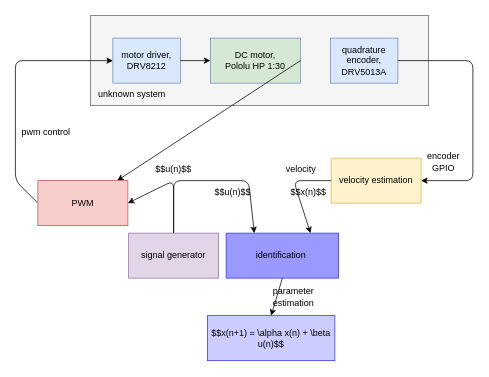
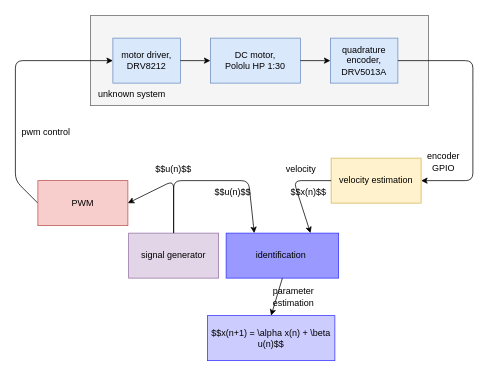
(255, 60) -> (255, 60)
(211, 119) -> (312, 60)
